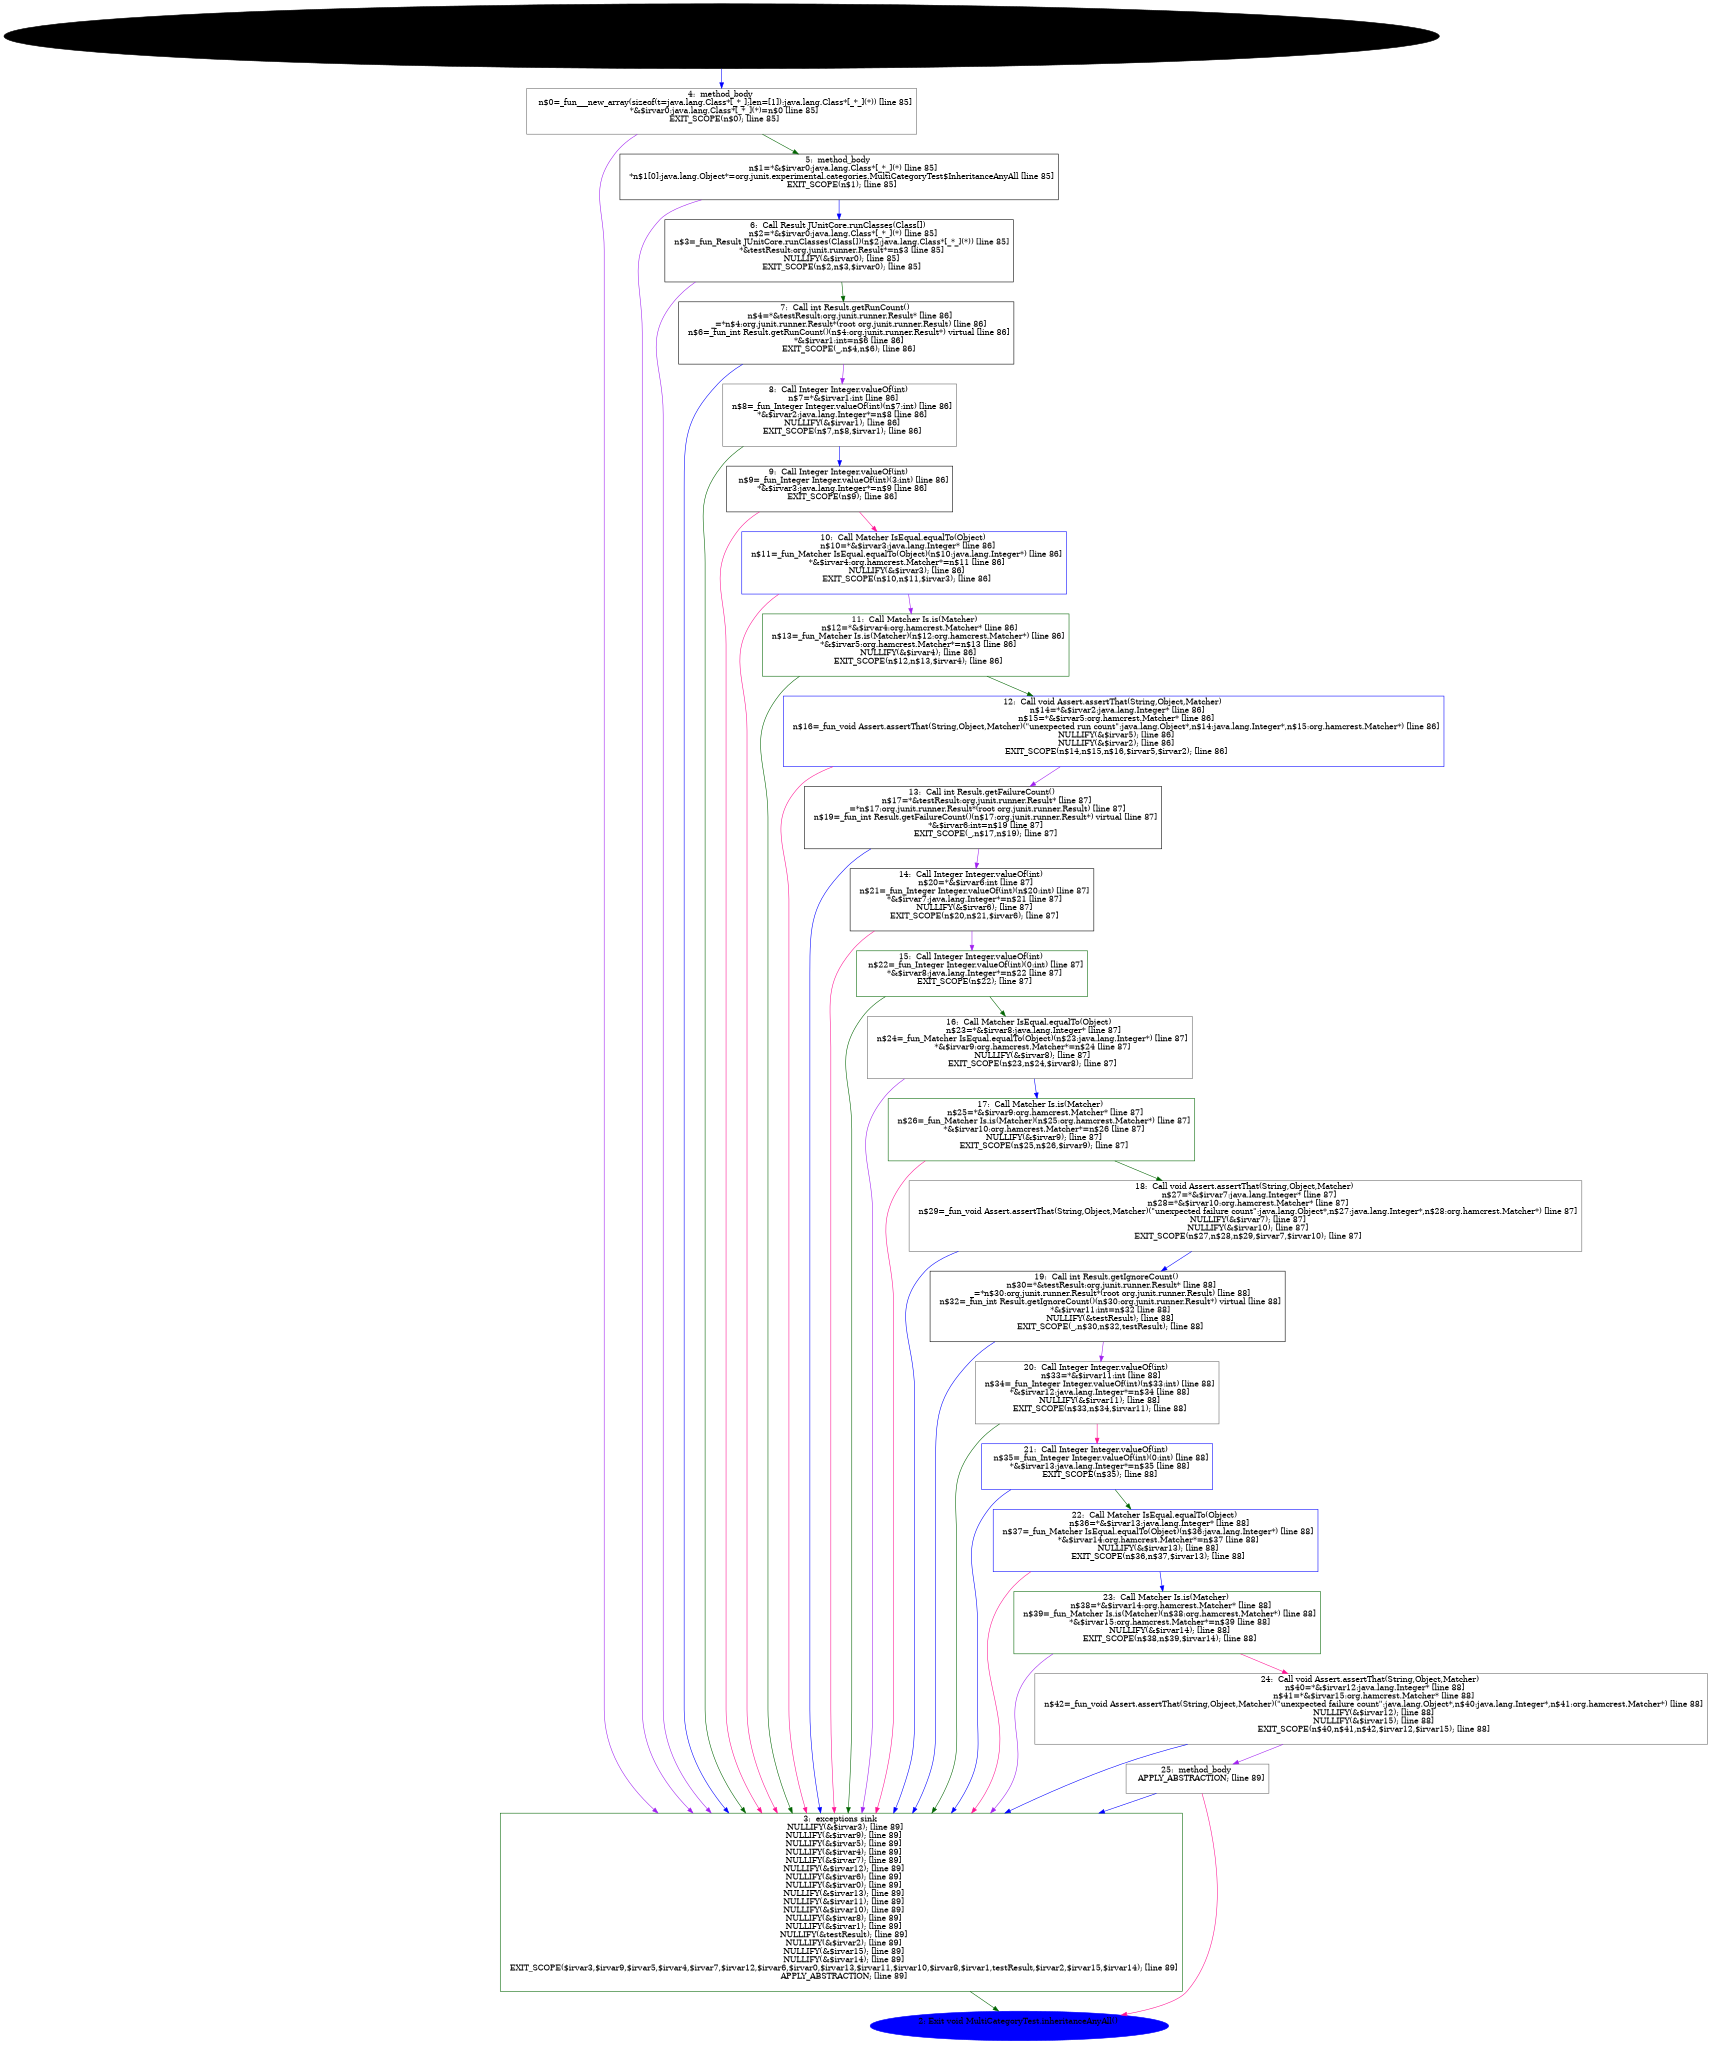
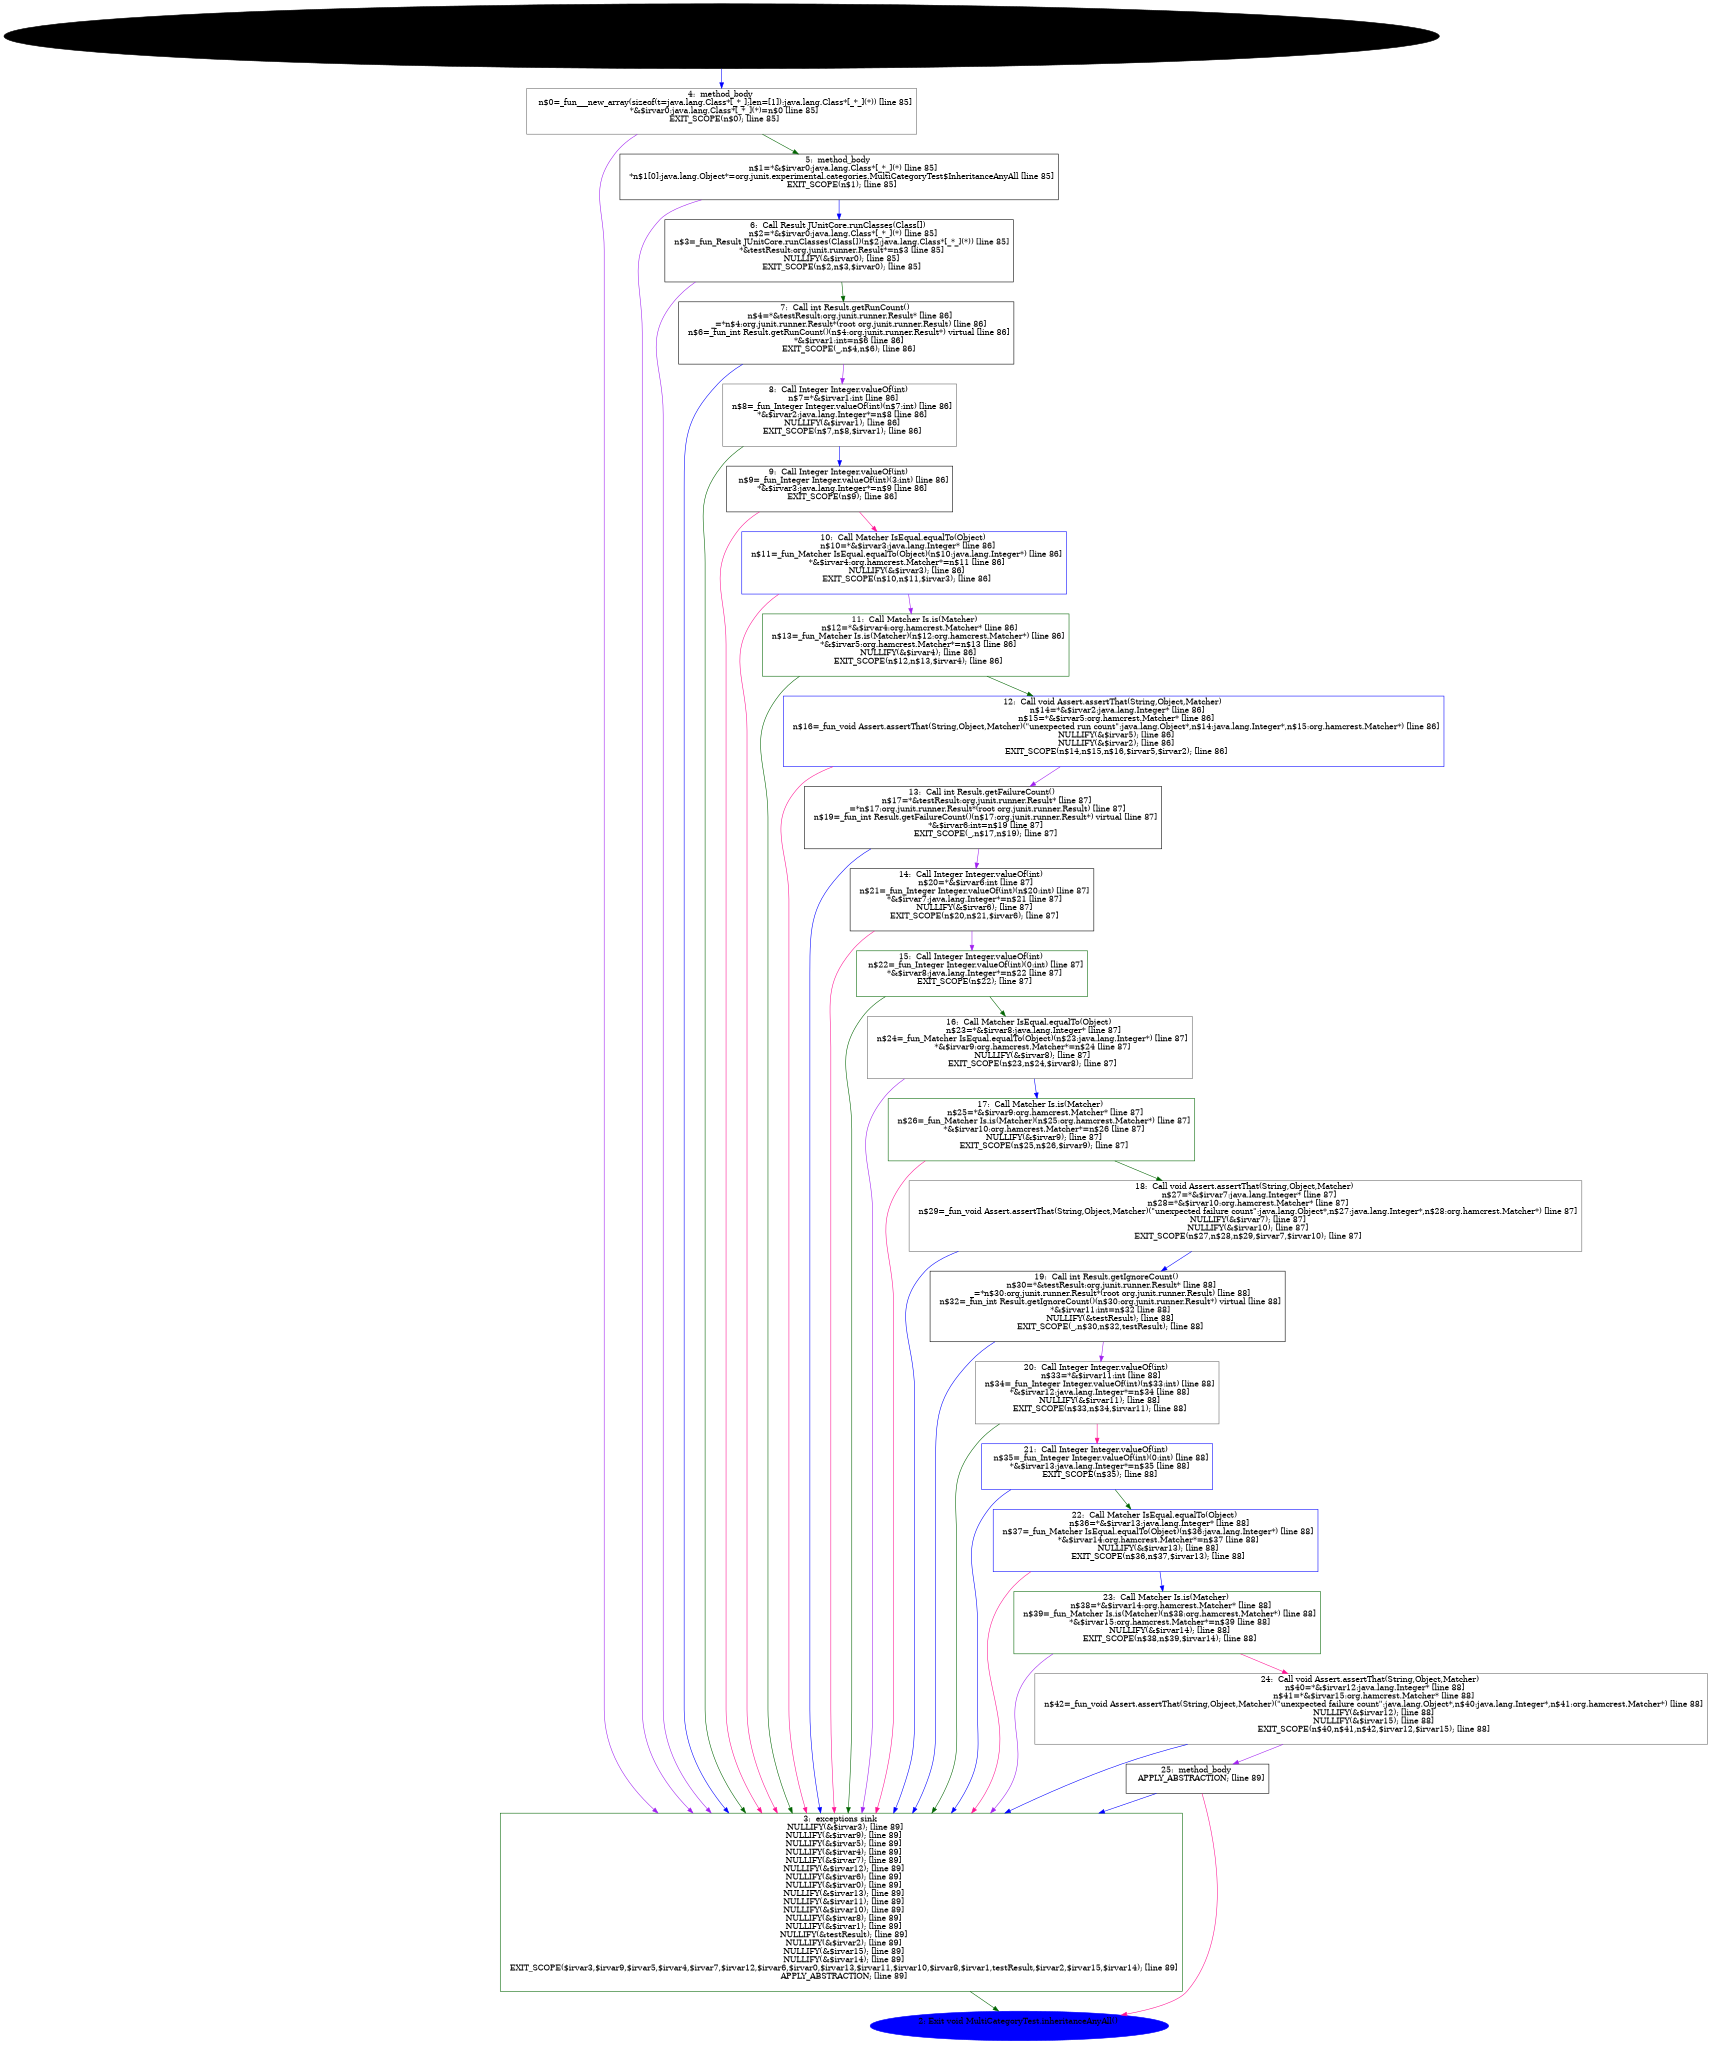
(1198, 1779) -> (1198, 1779)
